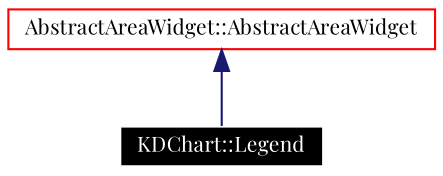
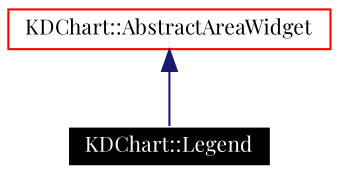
(222, 29) -> (169, 29)
